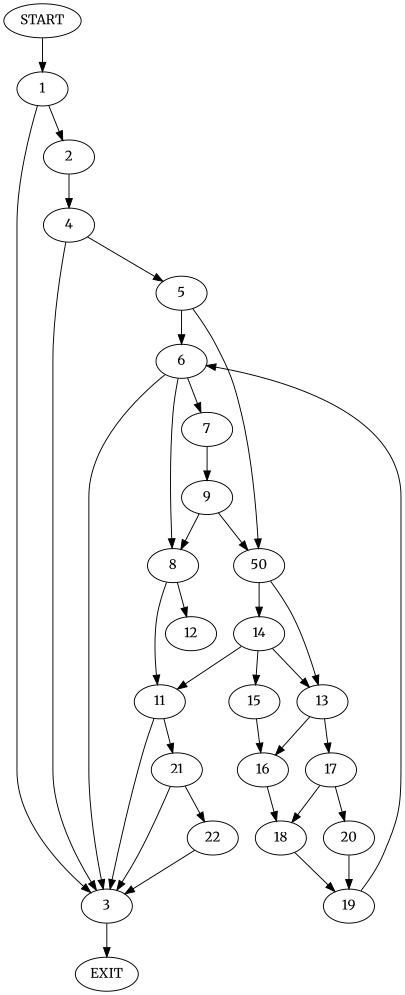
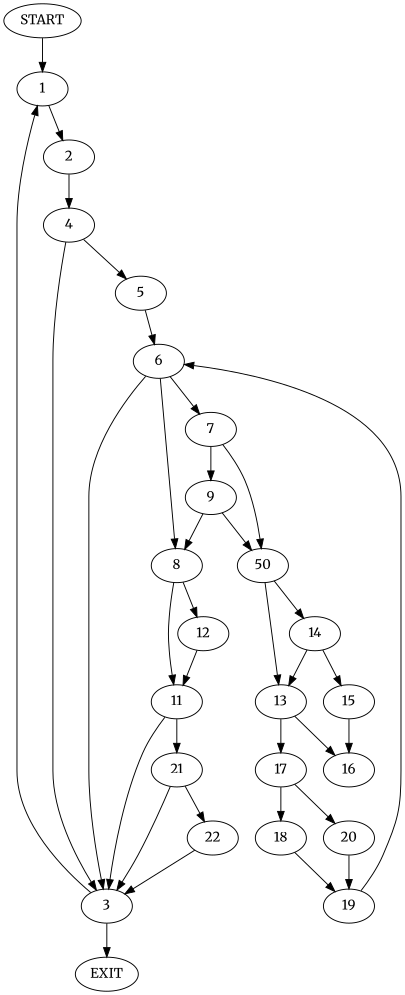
(243, 419) -> (248, 489)
(17, 506) -> (17, 515)
(213, 665) -> (192, 663)
(271, 799) -> none
